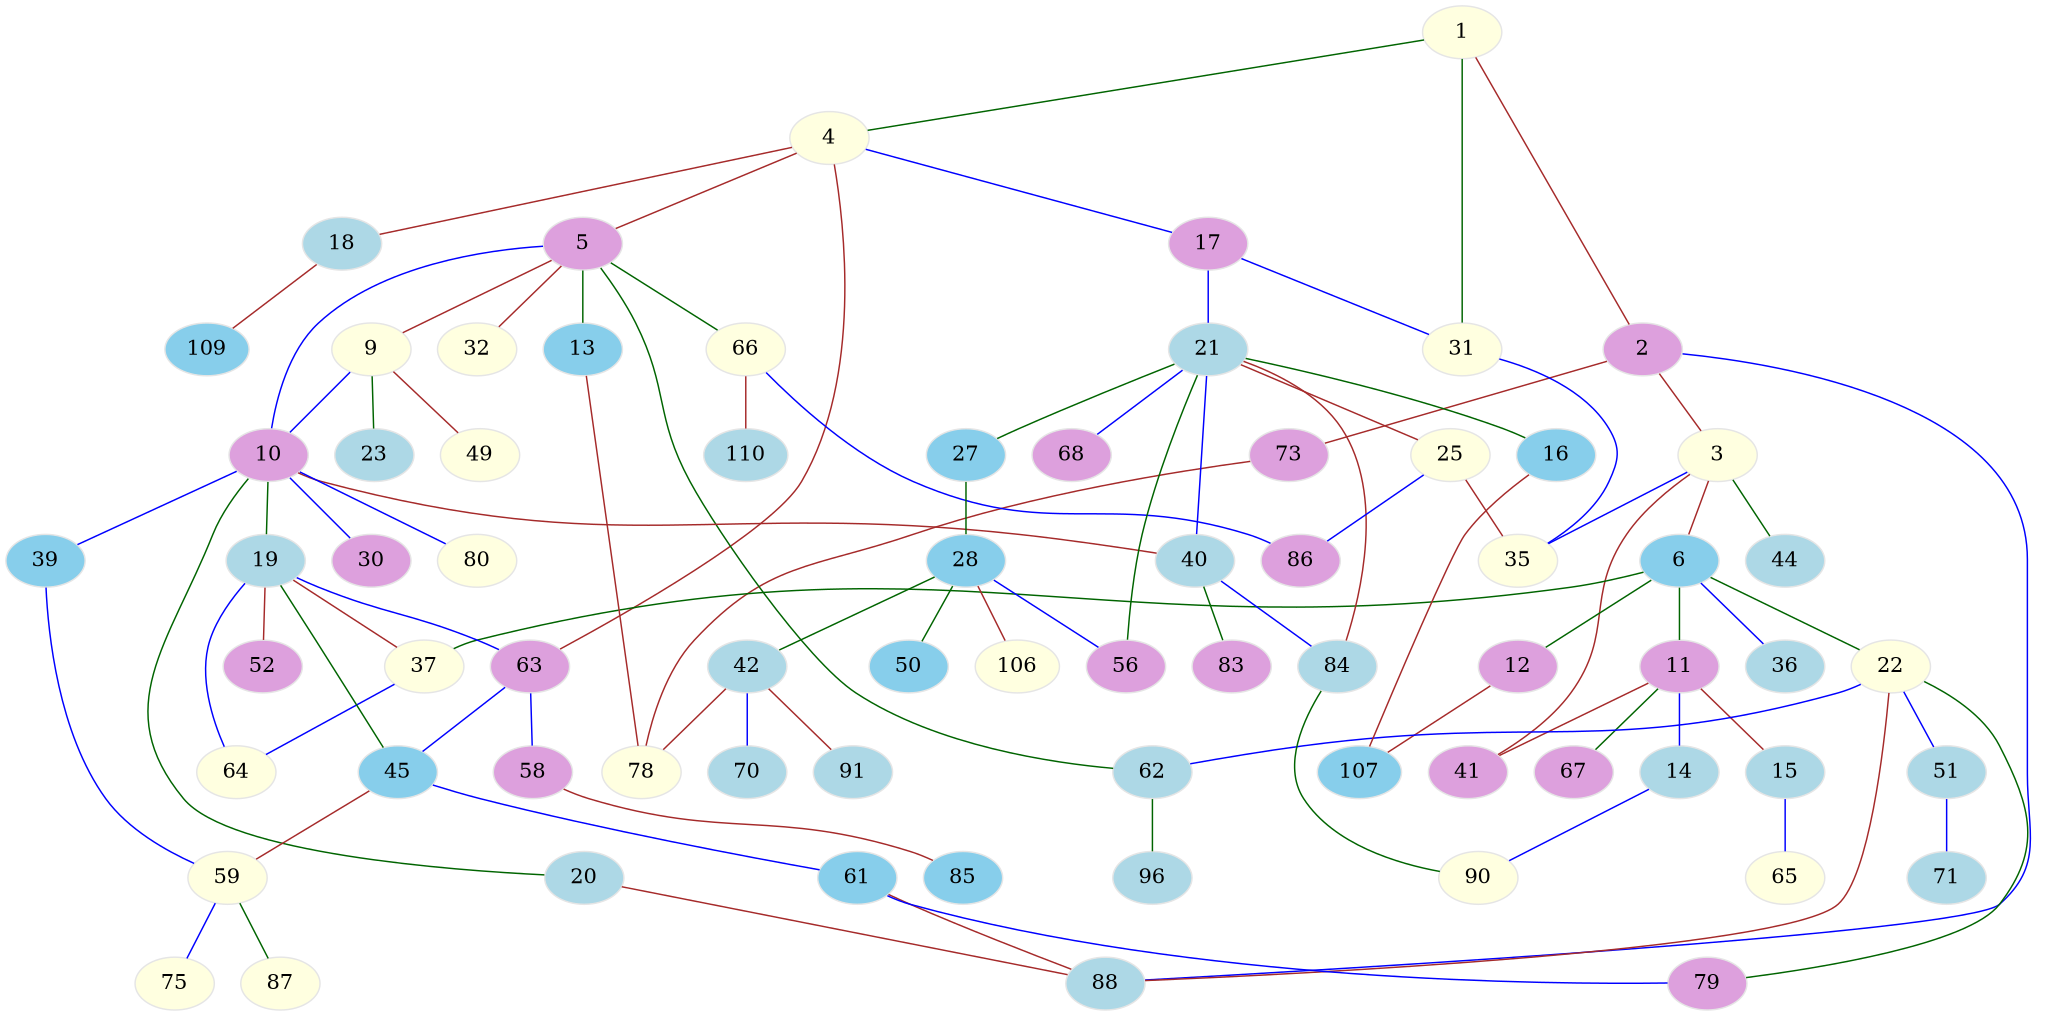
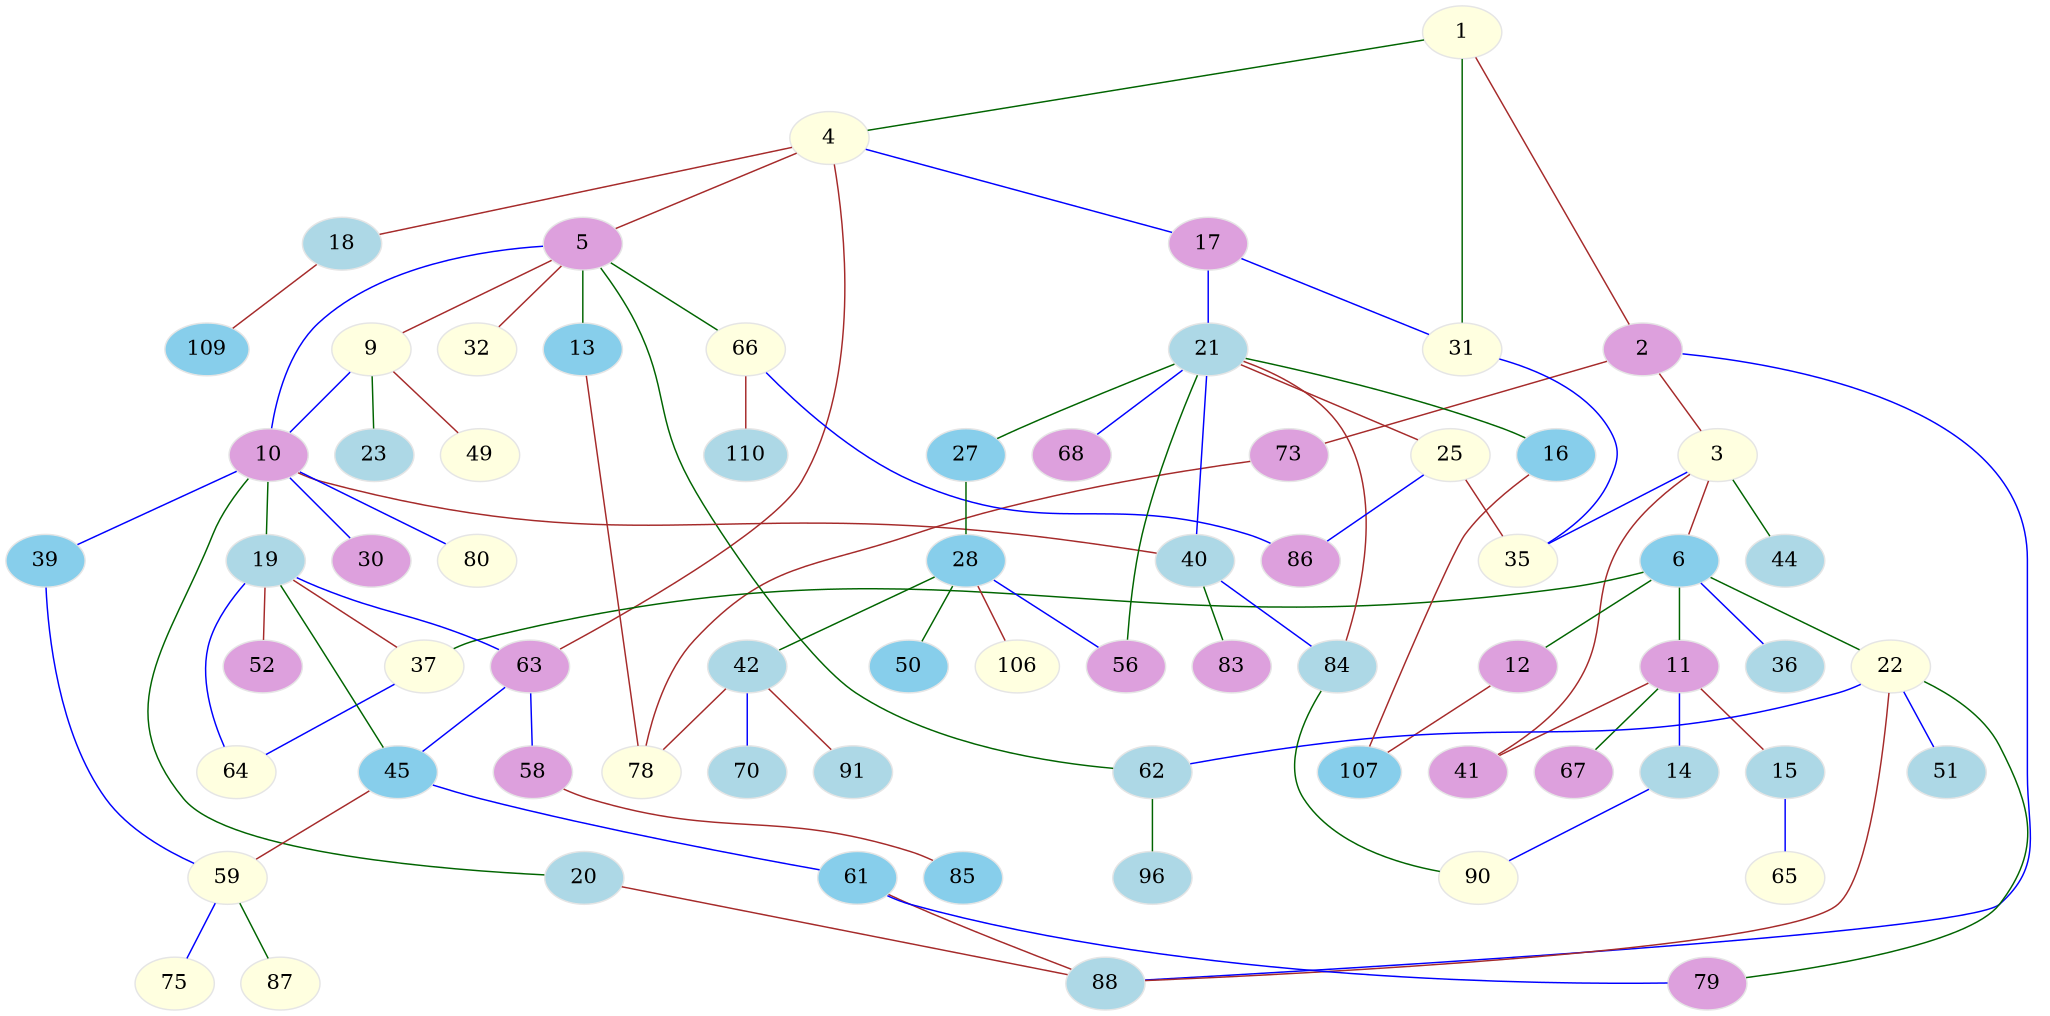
(1947, 878) -> none
